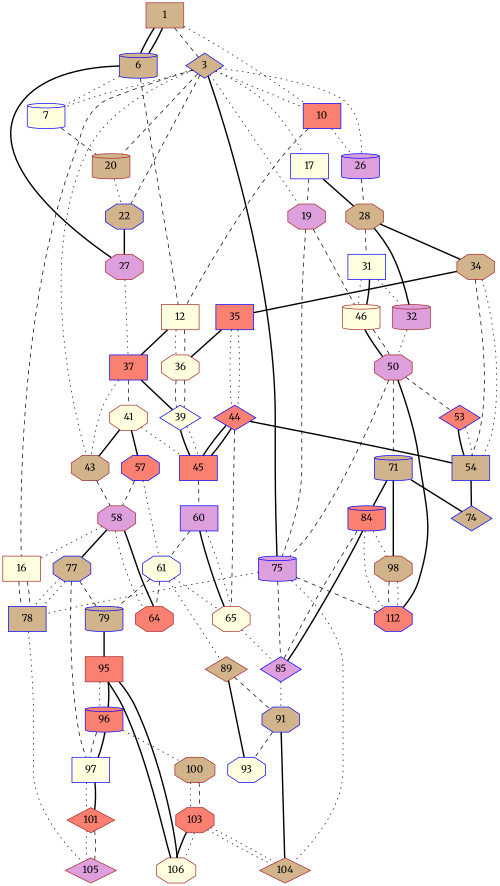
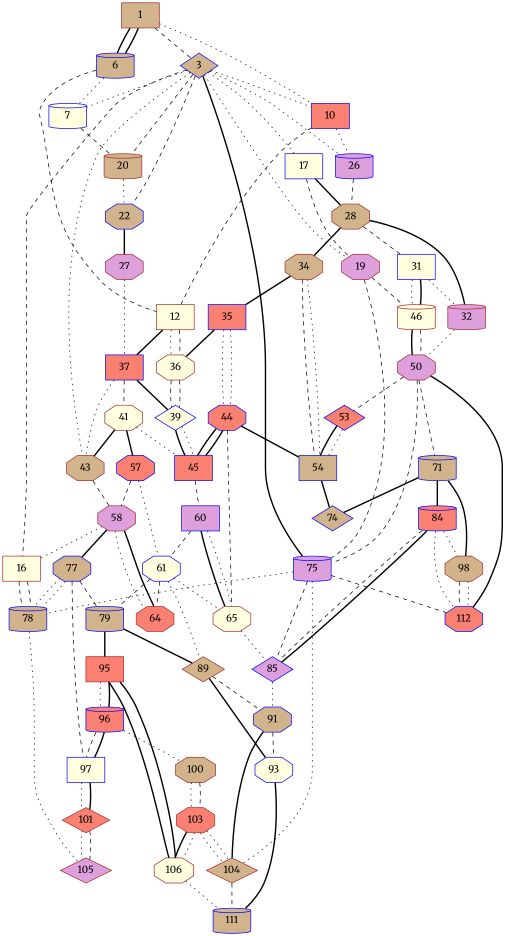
(12, 145) -> none
(235, 418) -> (227, 418)
(27, 619) -> (28, 619)
none -> (158, 646)
none -> (232, 921)
